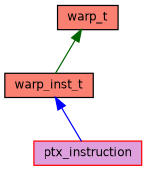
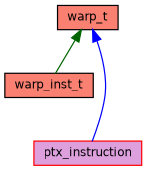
(72, 125) -> (105, 92)
